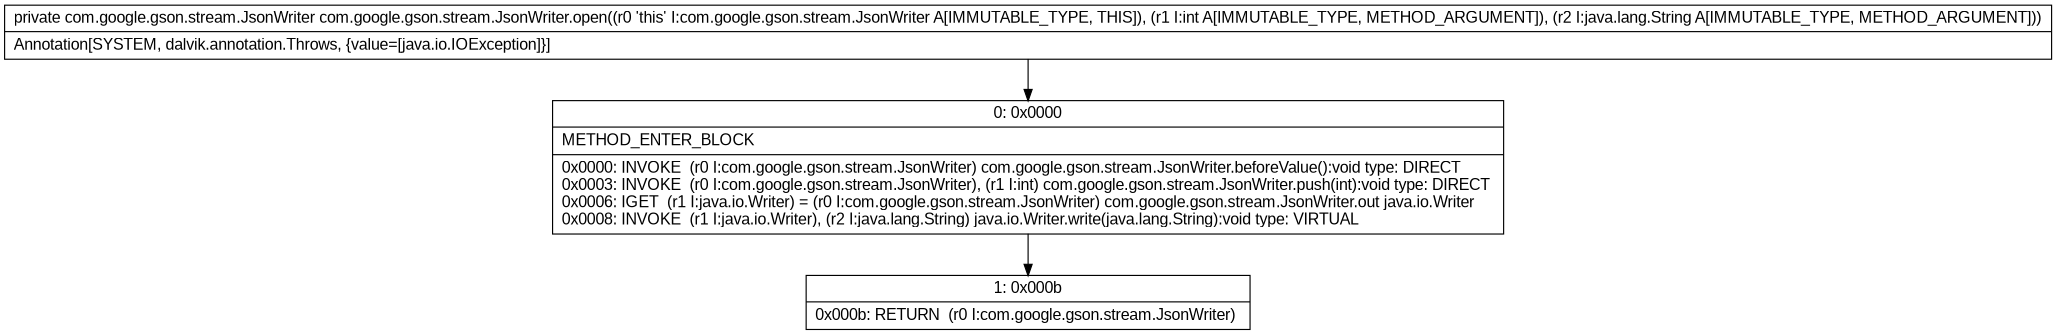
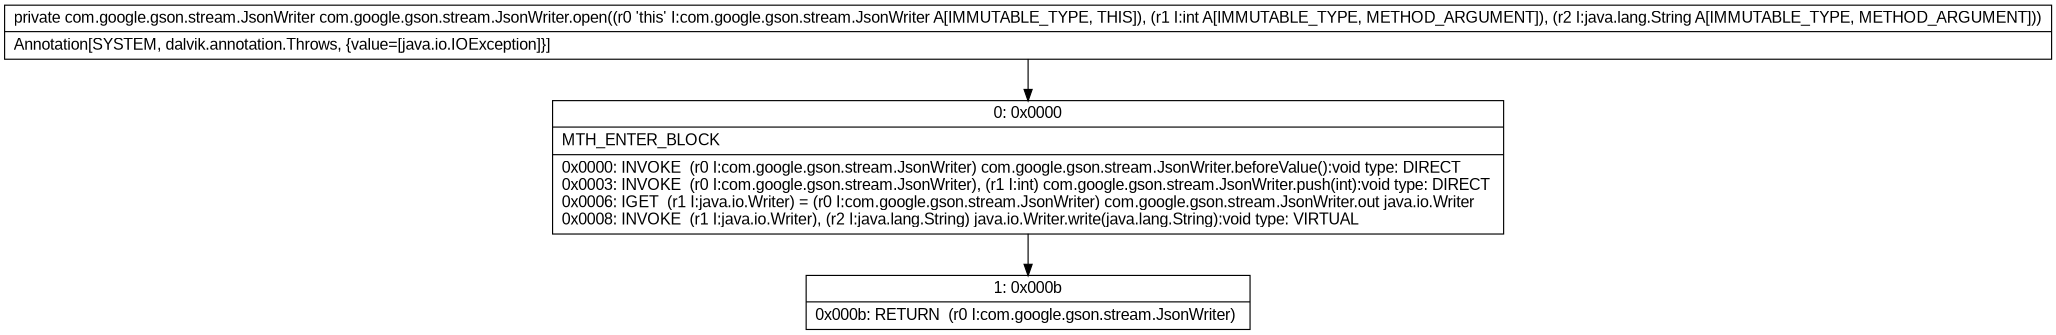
(658, 140) -> (641, 140)
